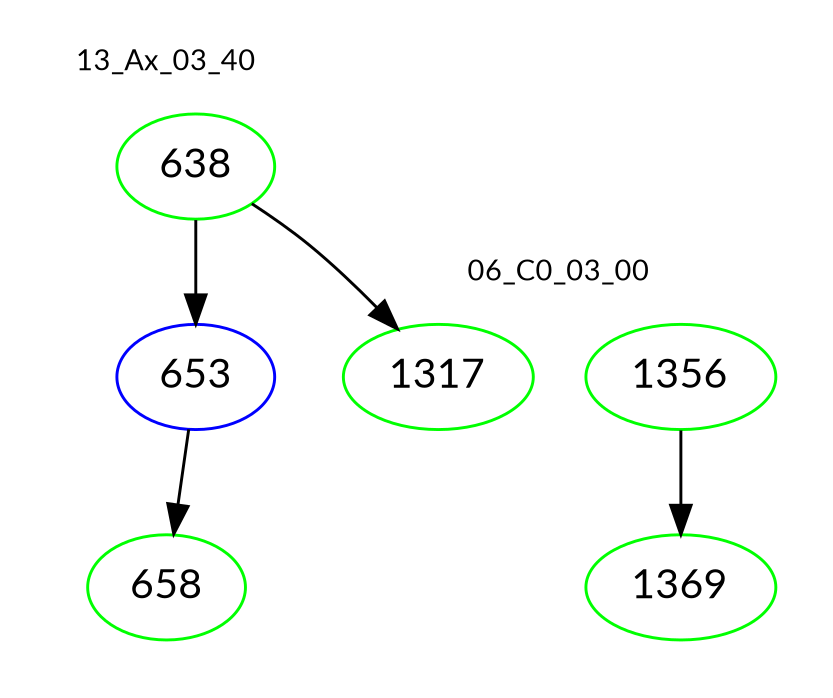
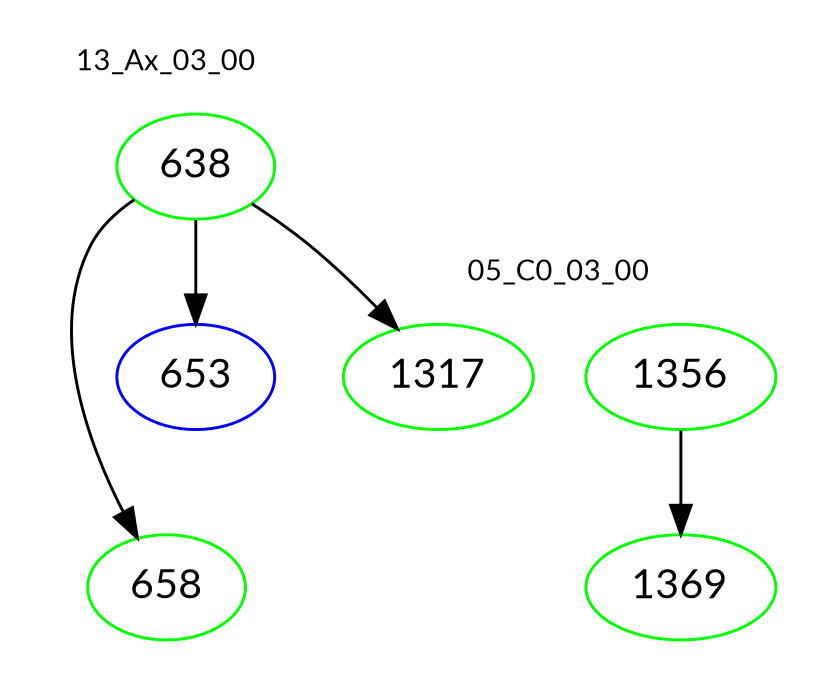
(167, 63) -> (167, 63)
(560, 273) -> (560, 273)
(183, 467) -> (72, 350)
